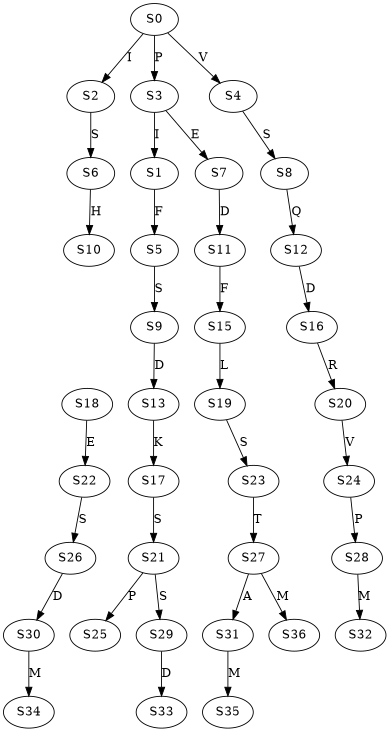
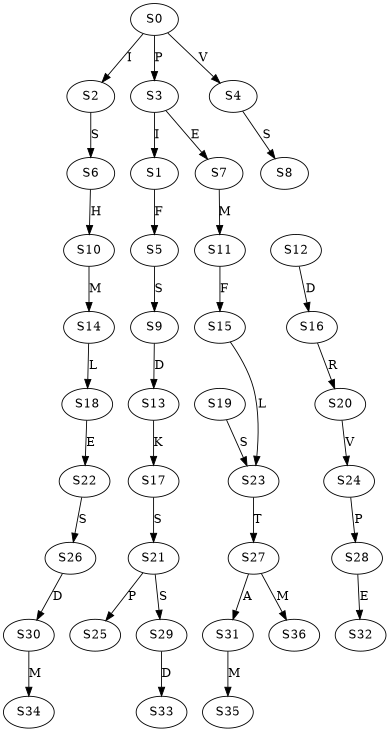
(290, 207) -> none
(225, 212) -> (225, 212)
none -> (89, 327)
(220, 361) -> (255, 396)
(365, 597) -> (365, 597)
